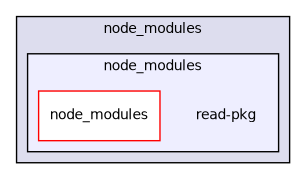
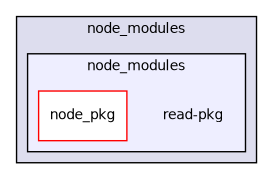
(99, 116) -> (83, 116)
